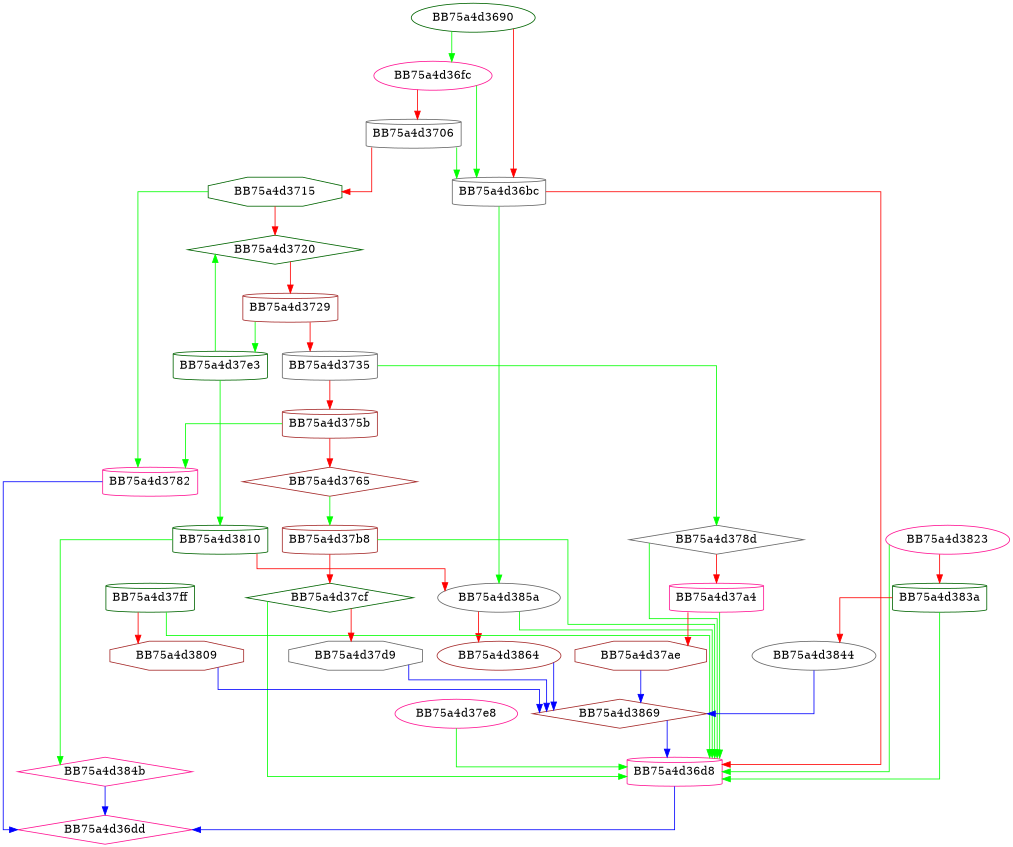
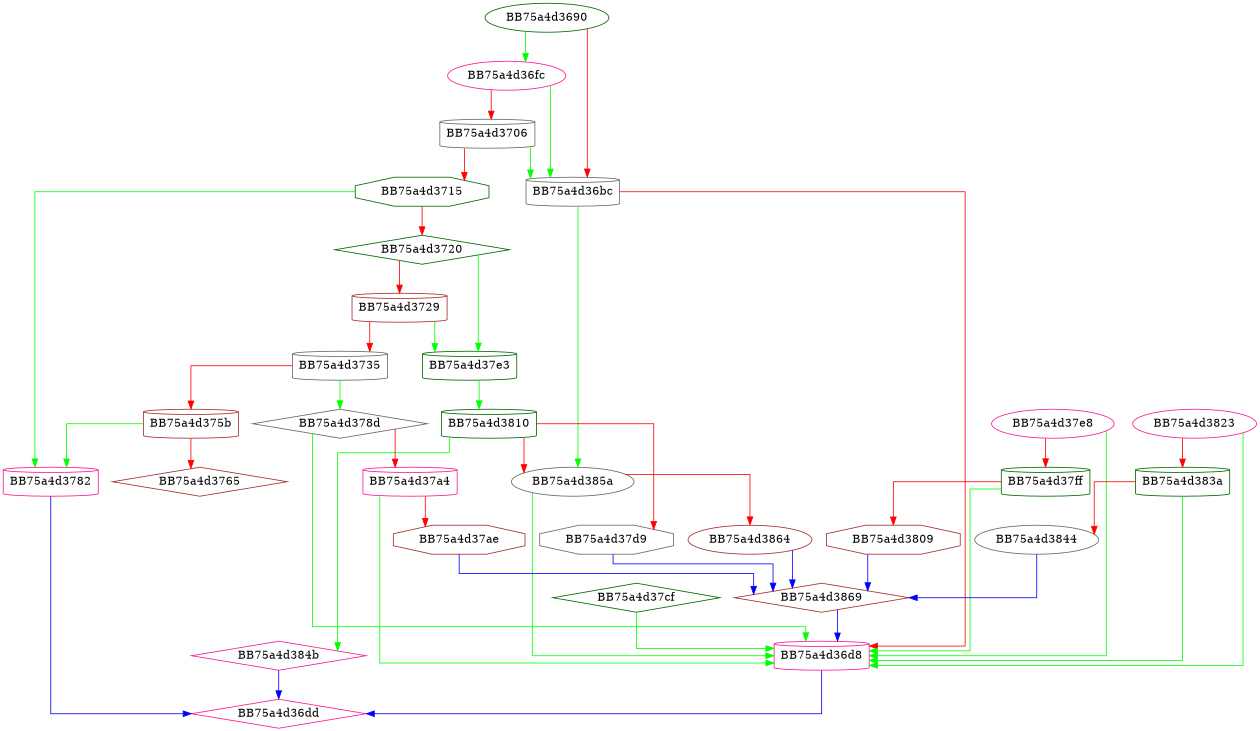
(215, 307) -> (478, 299)
none -> (1046, 449)
(330, 540) -> none
(351, 621) -> (644, 424)
